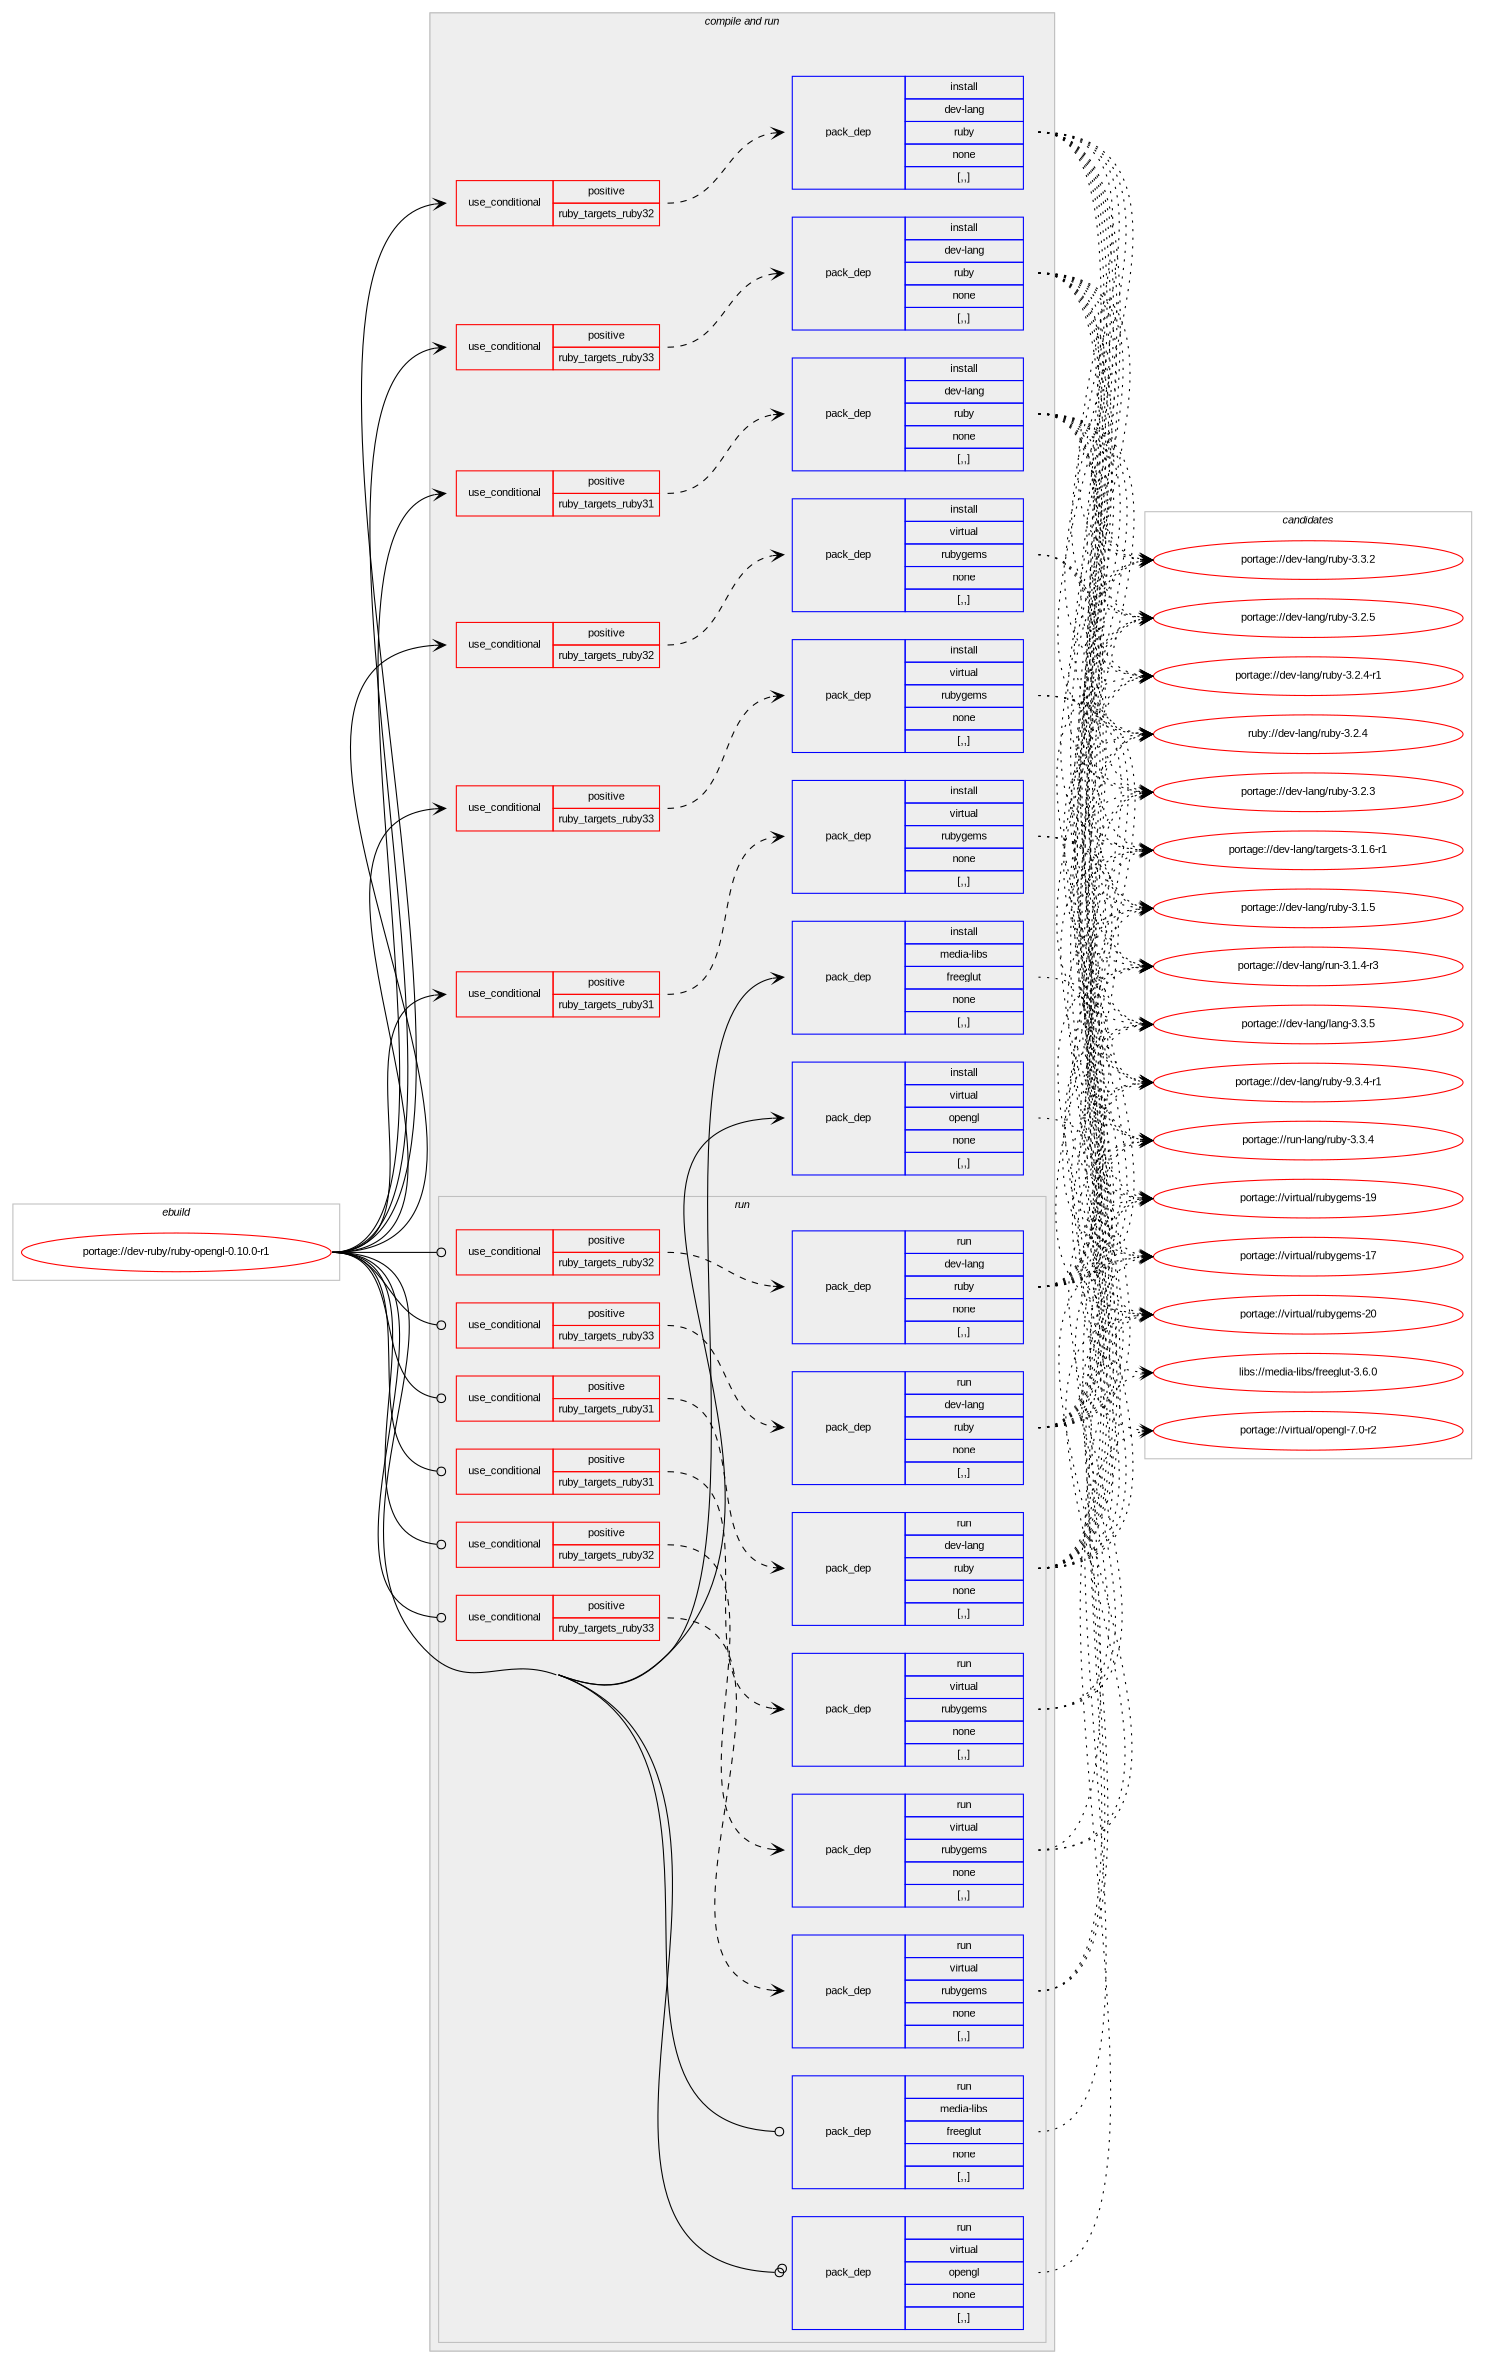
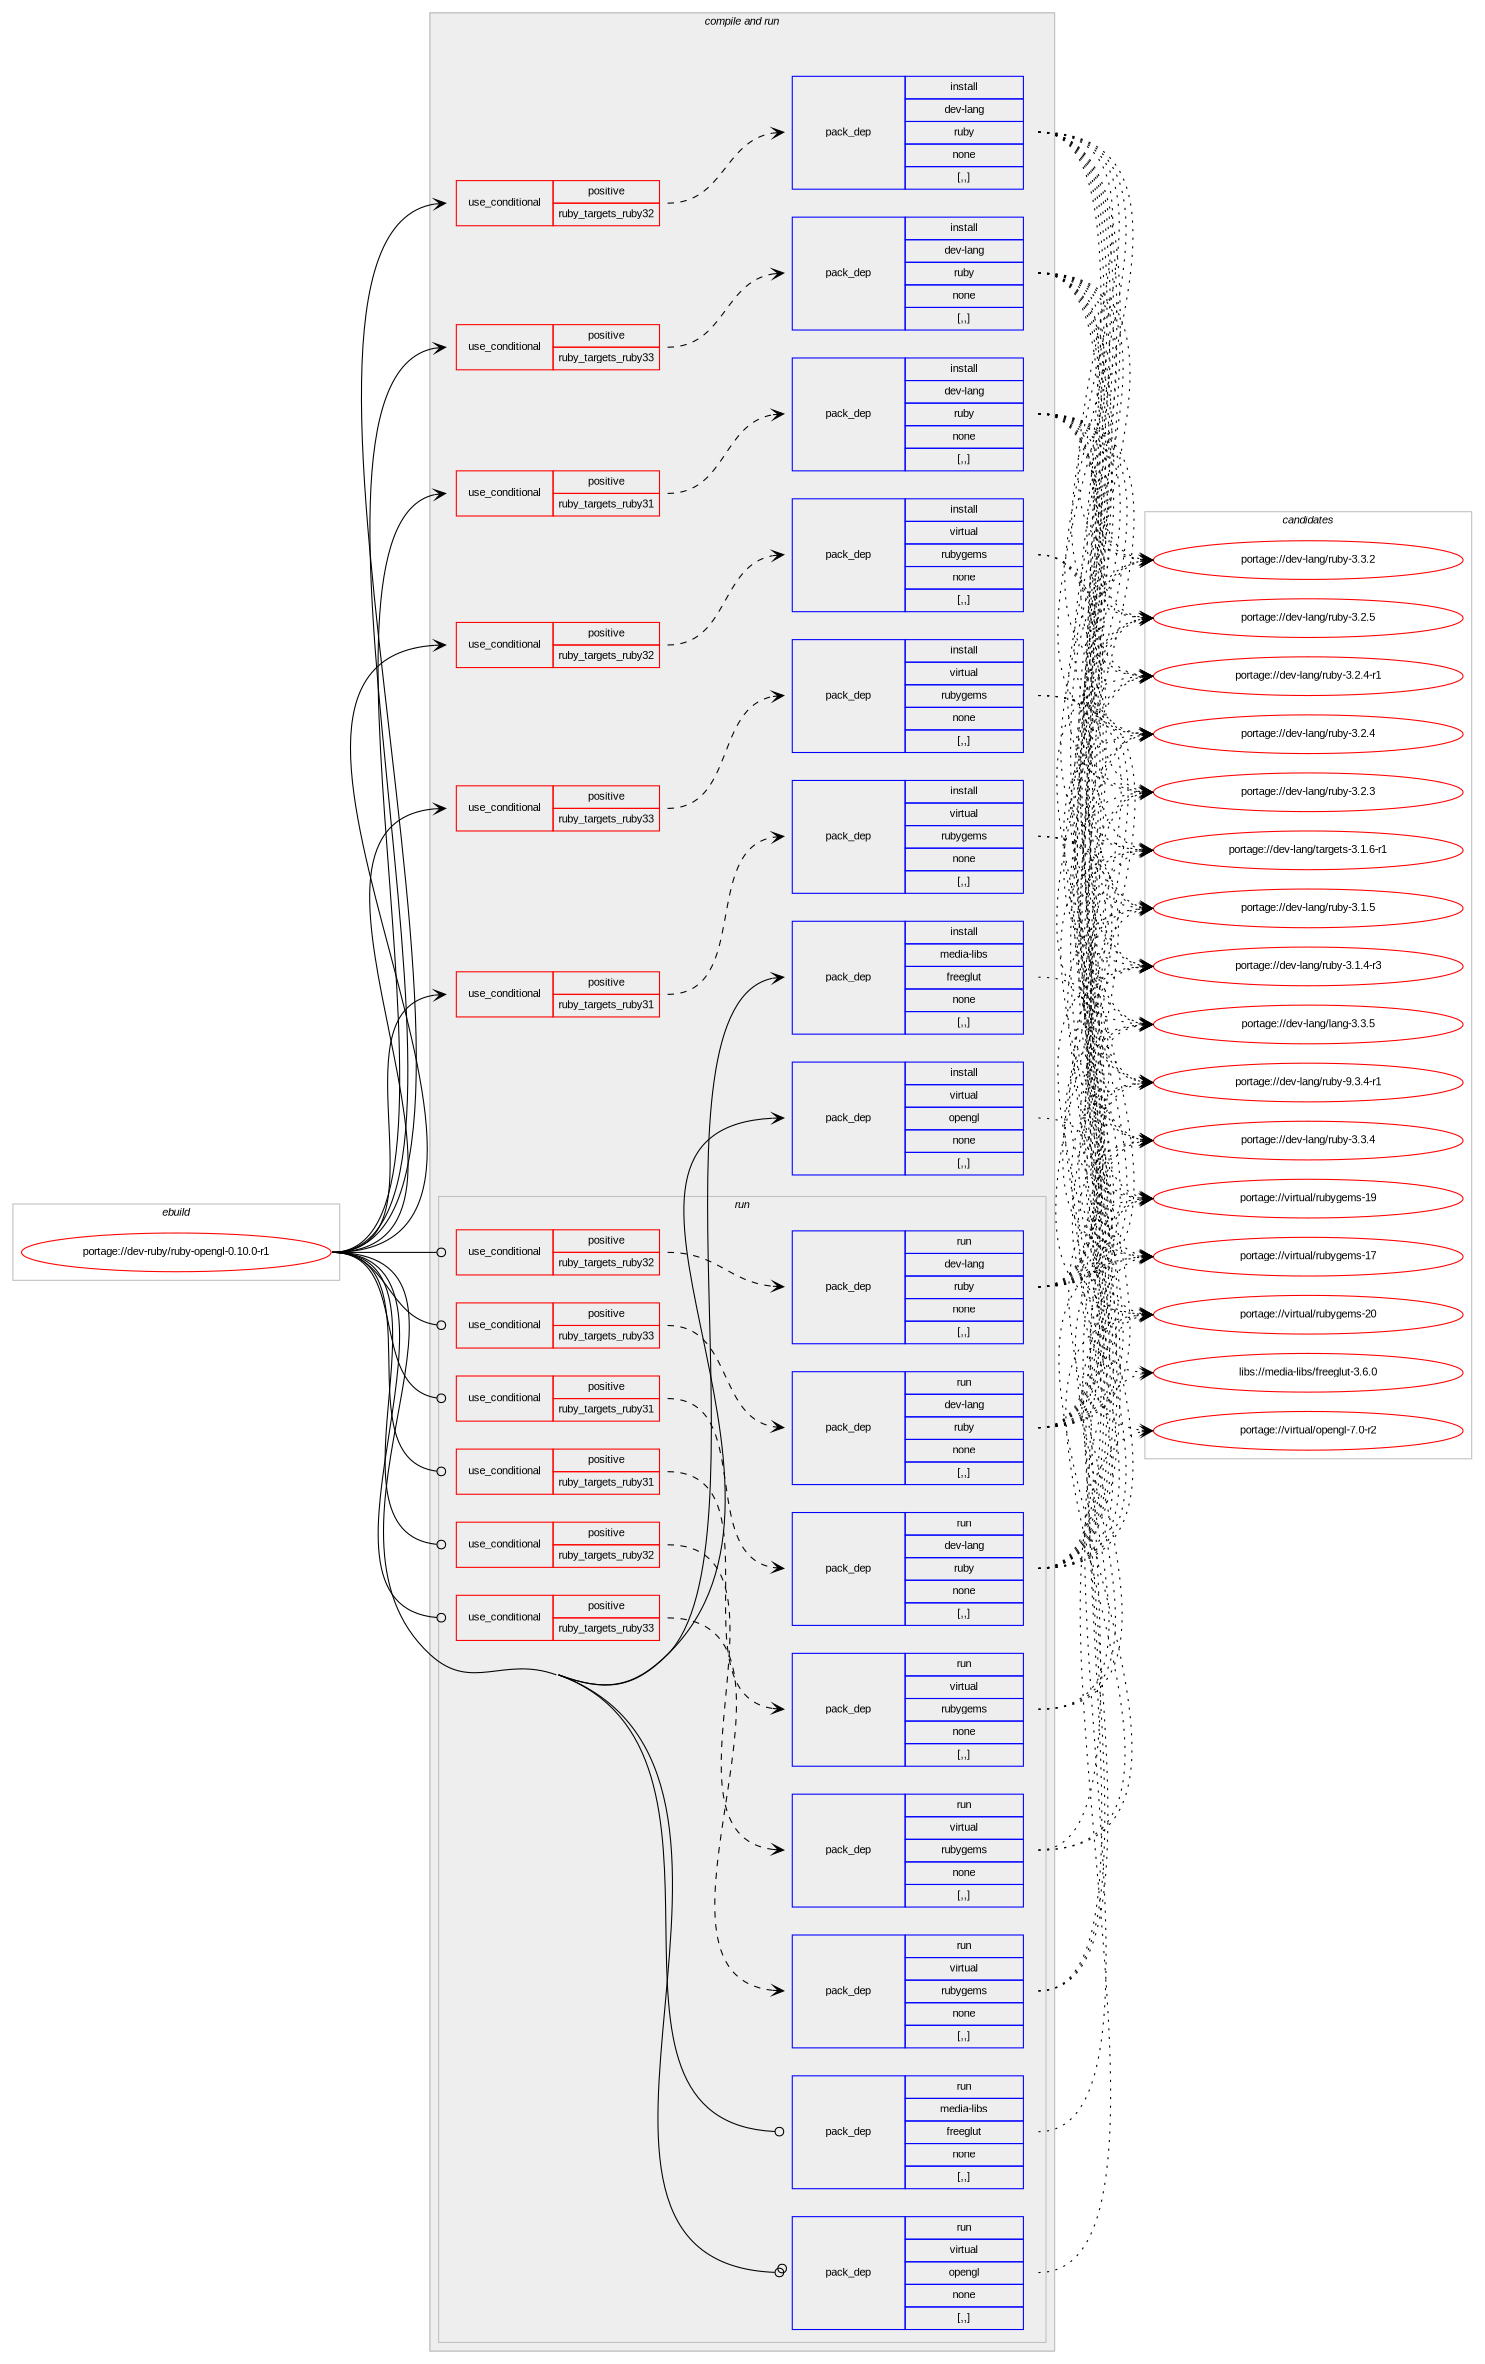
(1308, 734) -> (1308, 734)
(1308, 966) -> (1308, 966)
(1308, 1141) -> (1308, 1141)
